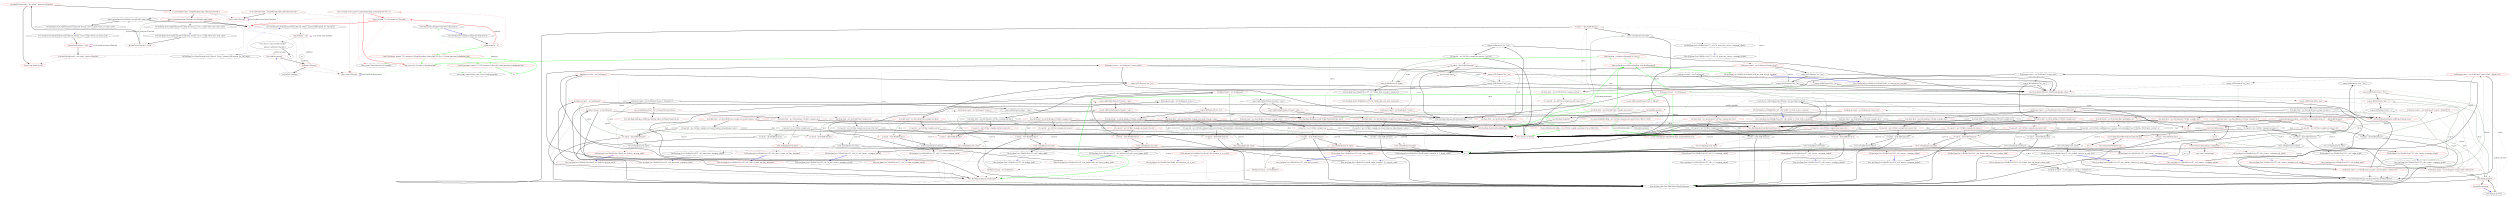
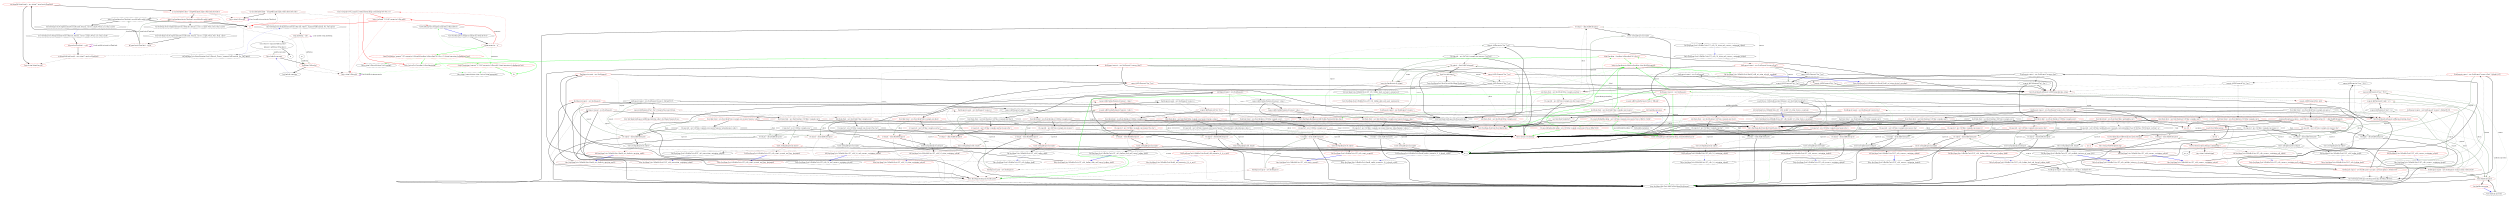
none -> (1447, 83)
